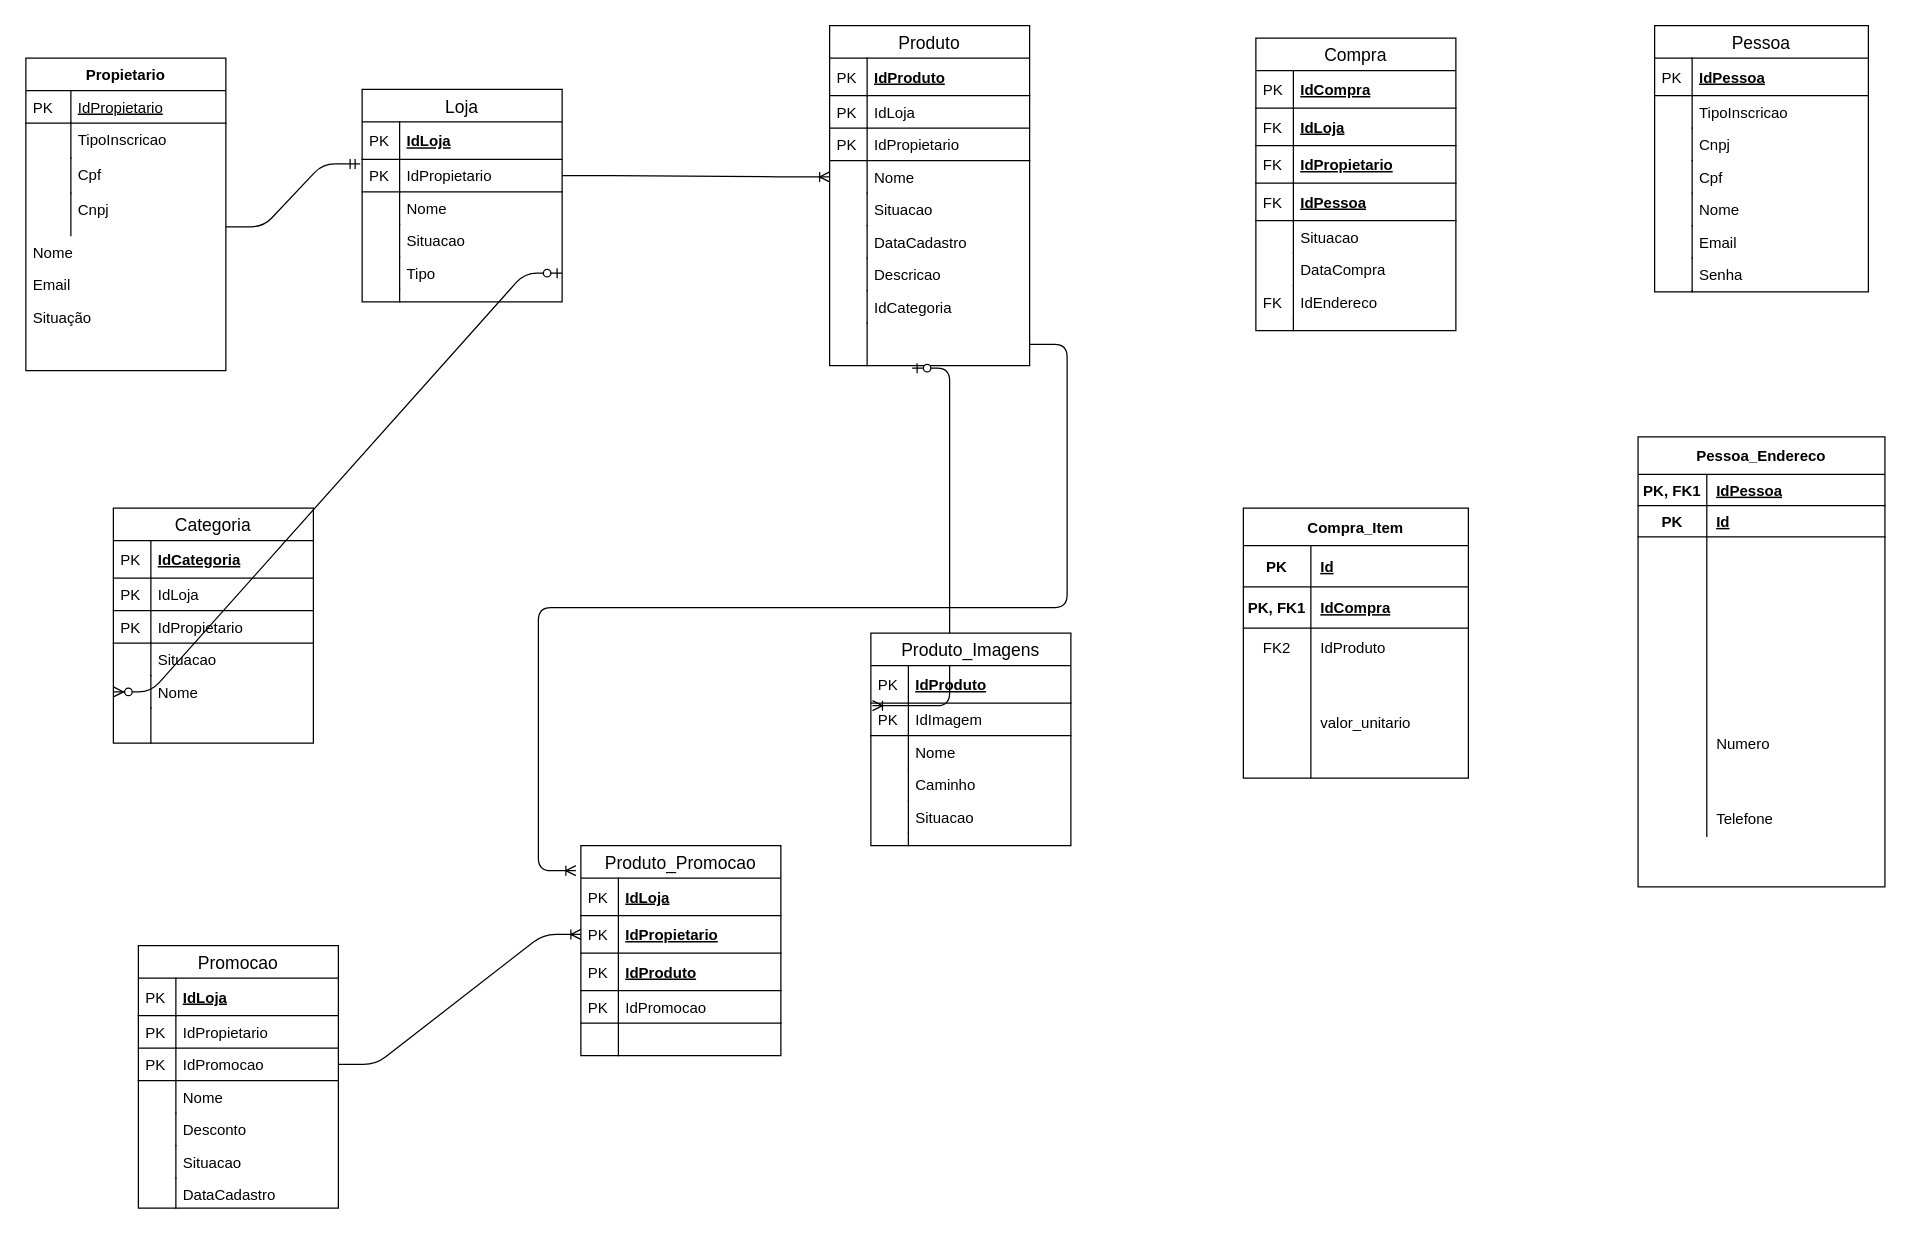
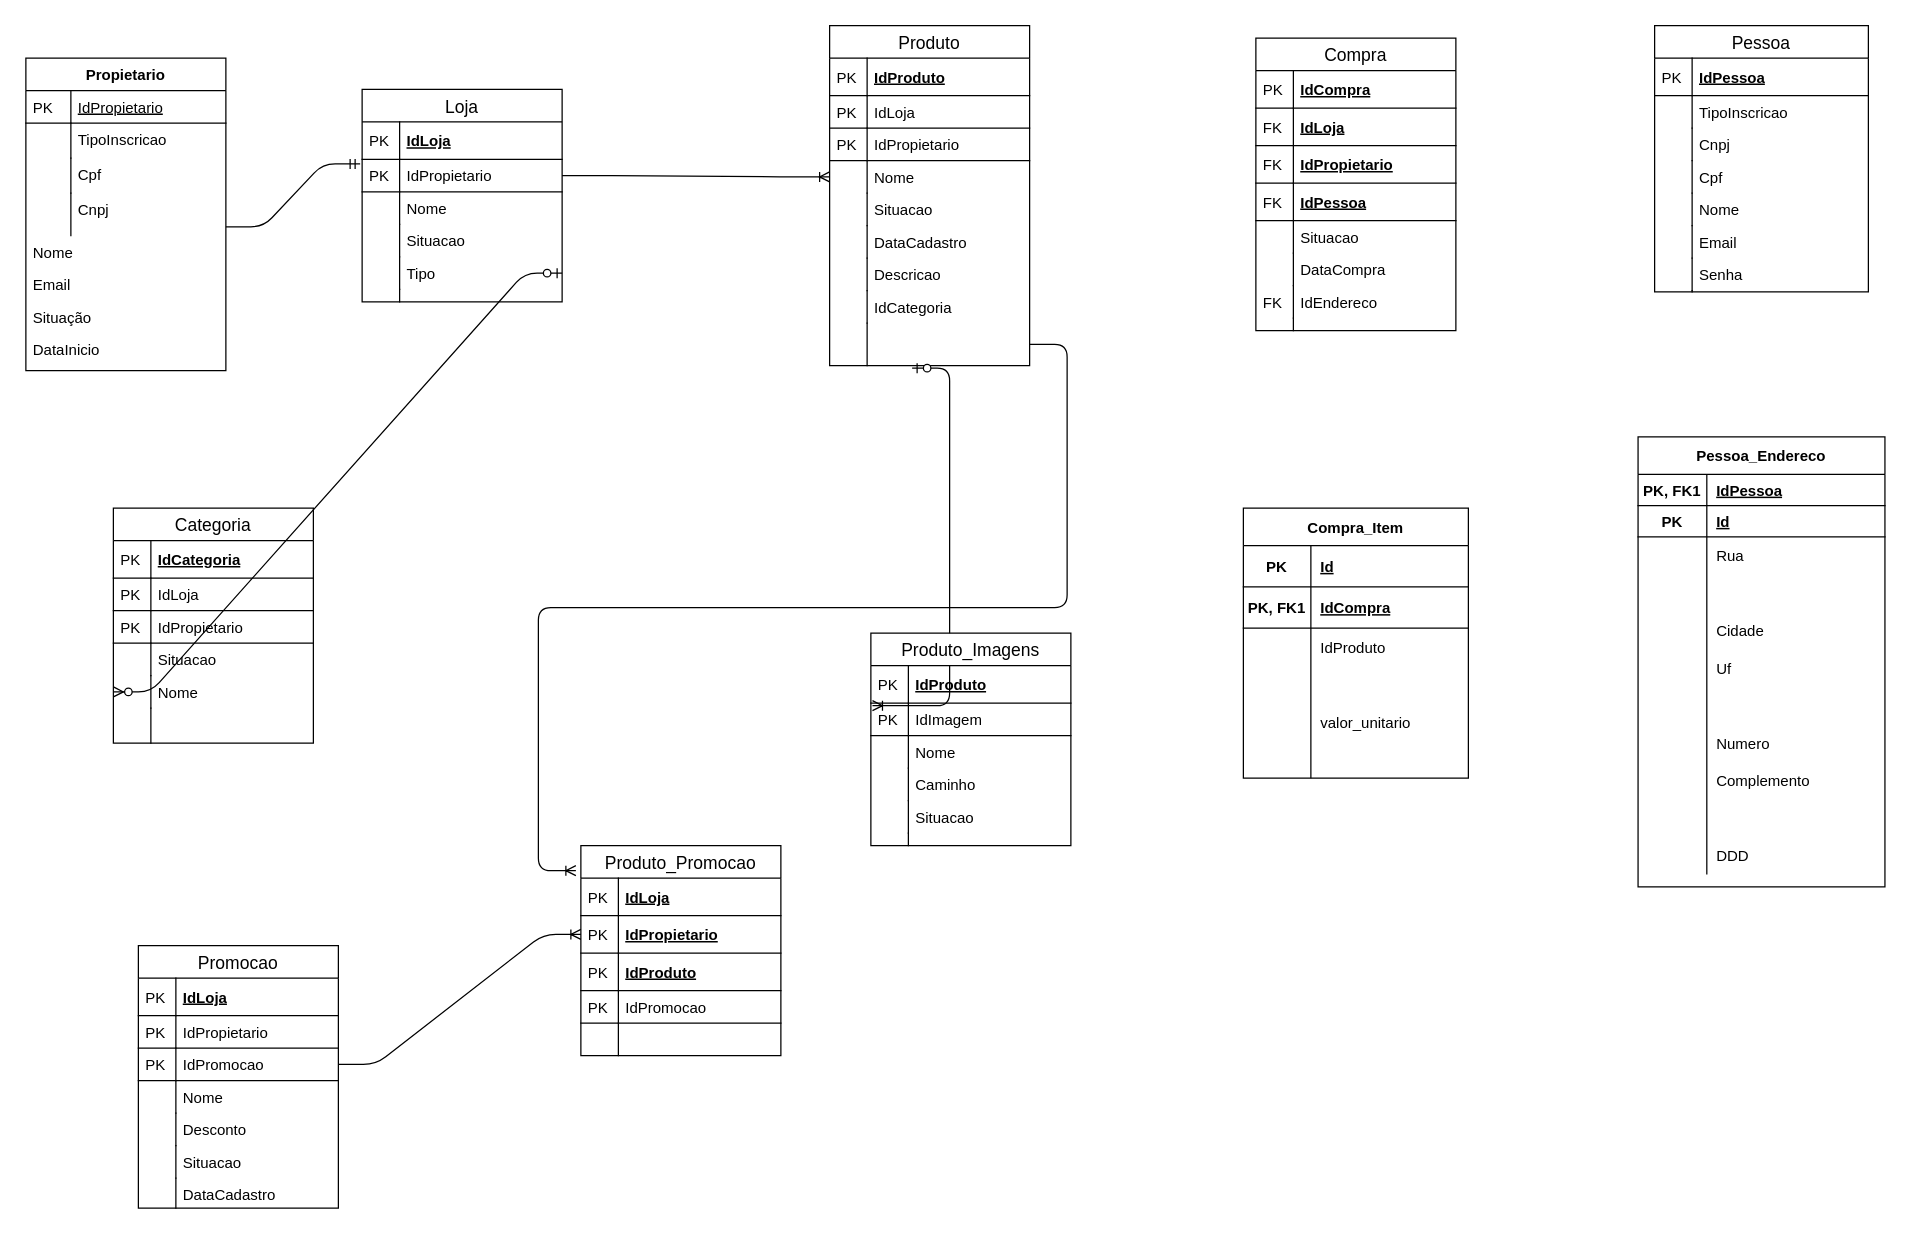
none -> (126, 349)
none -> (1796, 556)
none -> (1796, 631)
(1277, 647) -> none
none -> (1796, 668)
none -> (1796, 781)
(1796, 818) -> none
none -> (1796, 856)
